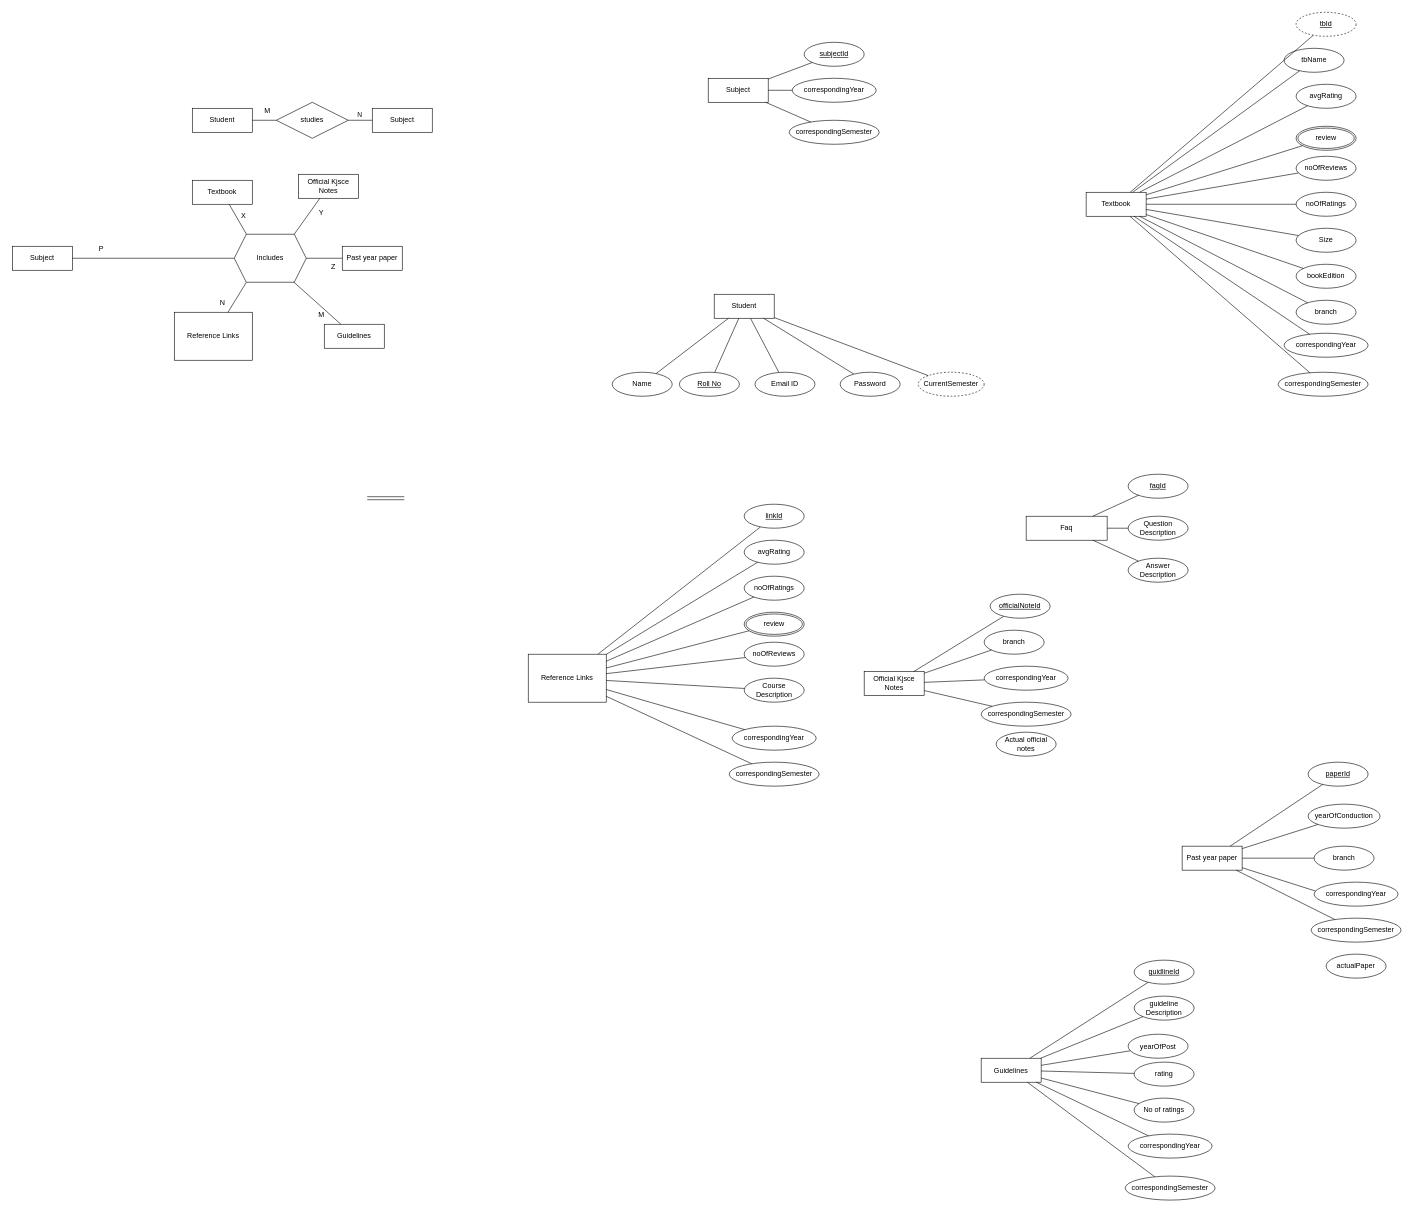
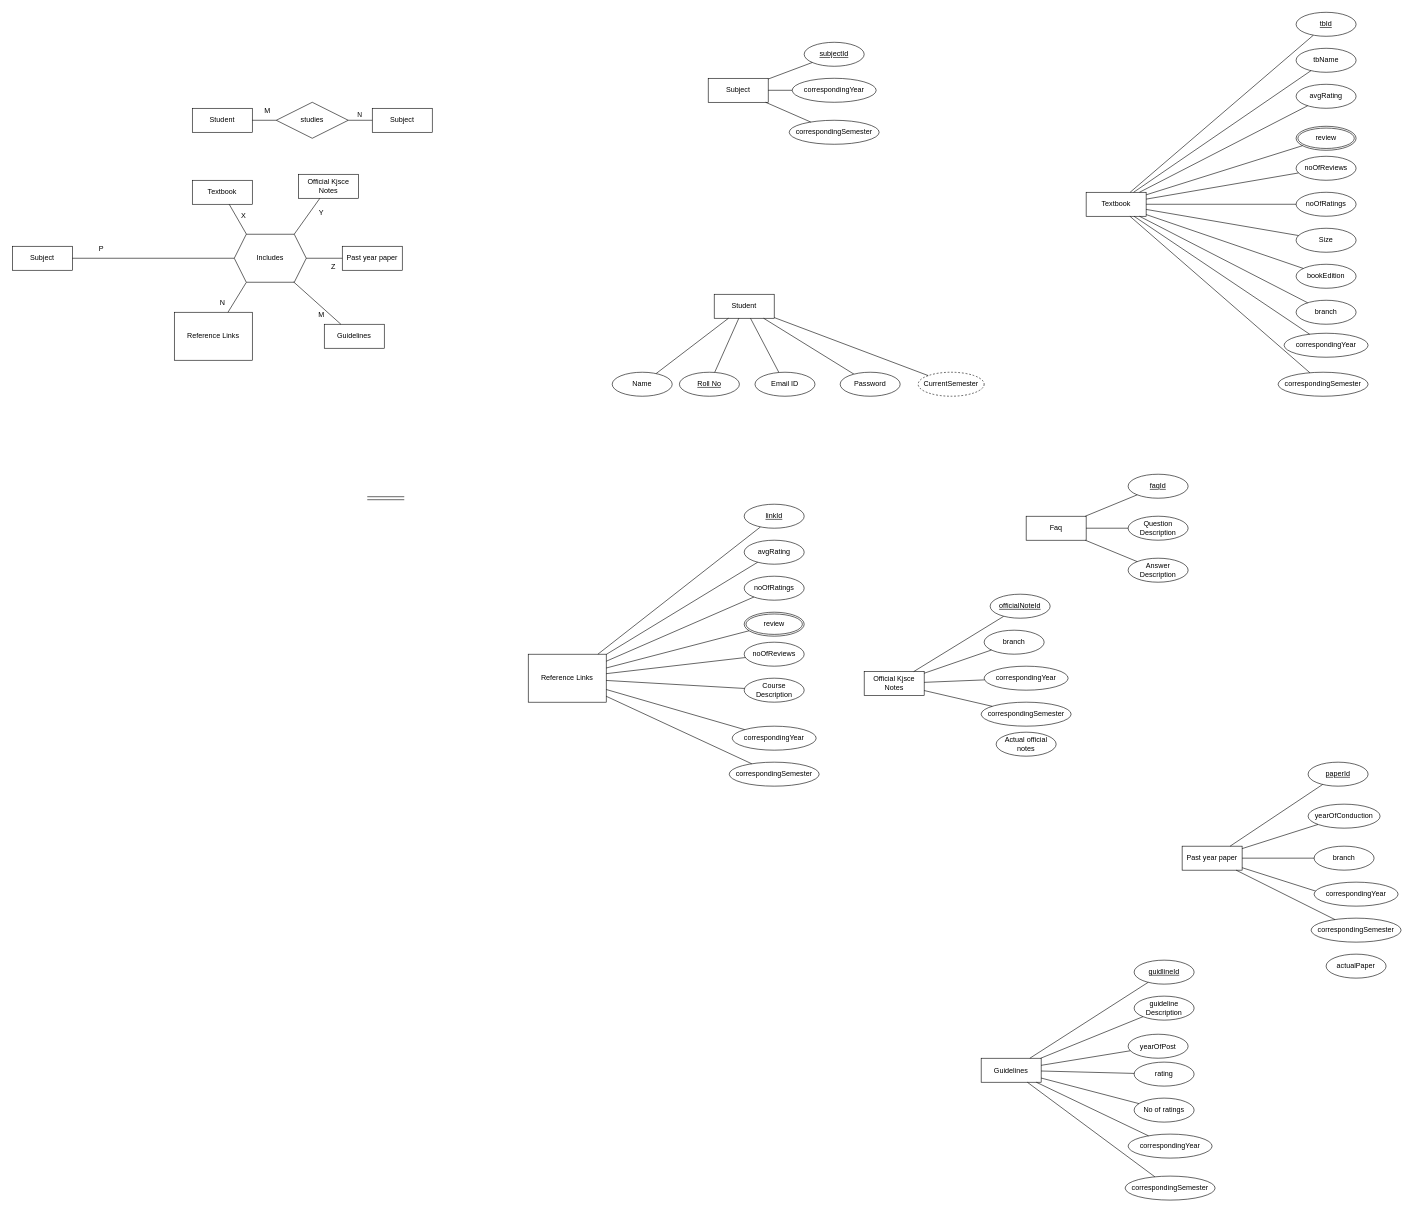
(1326, 24) -> (1326, 24)
(1314, 60) -> (1326, 60)
(1067, 528) -> (1056, 528)
